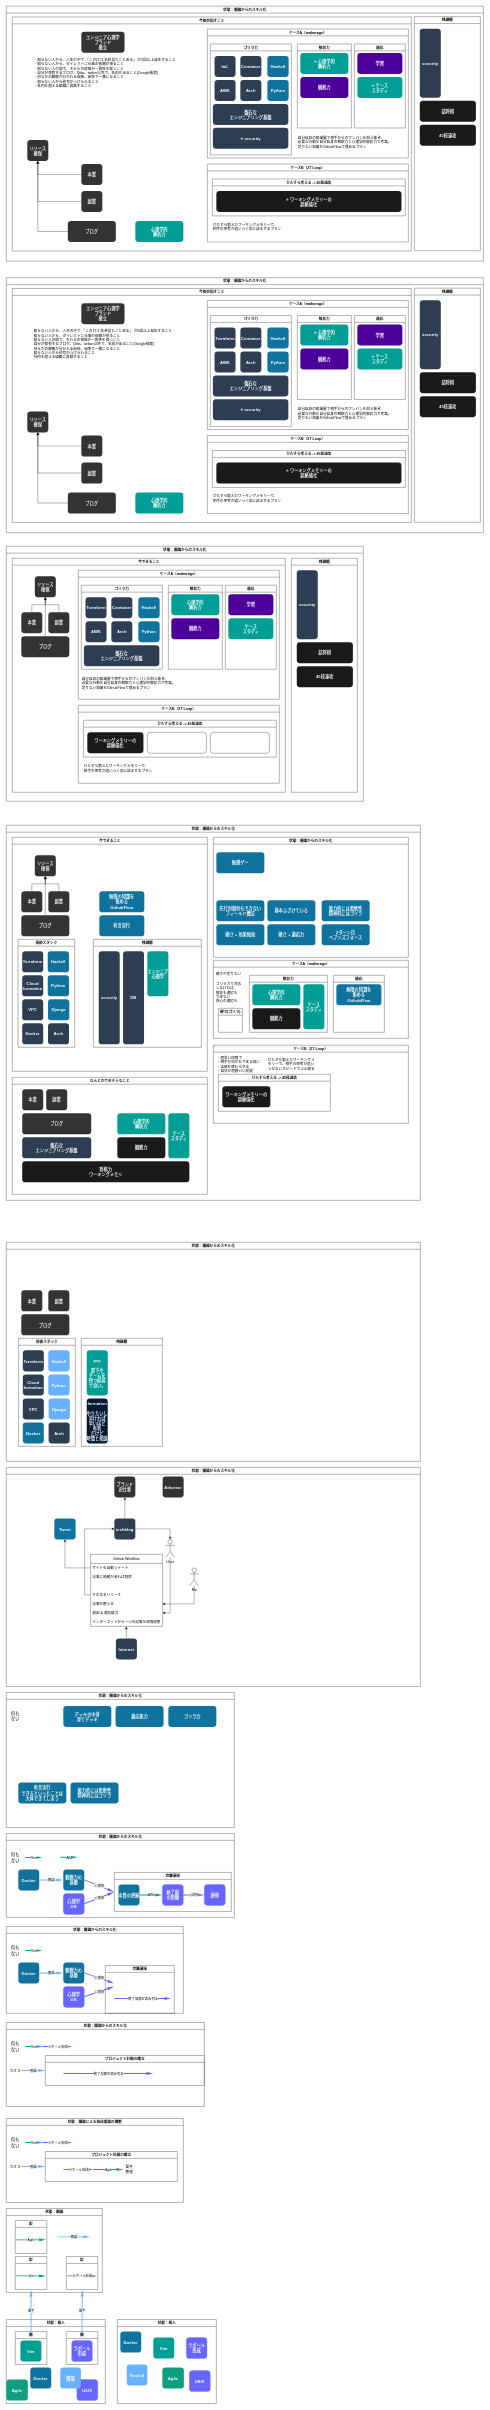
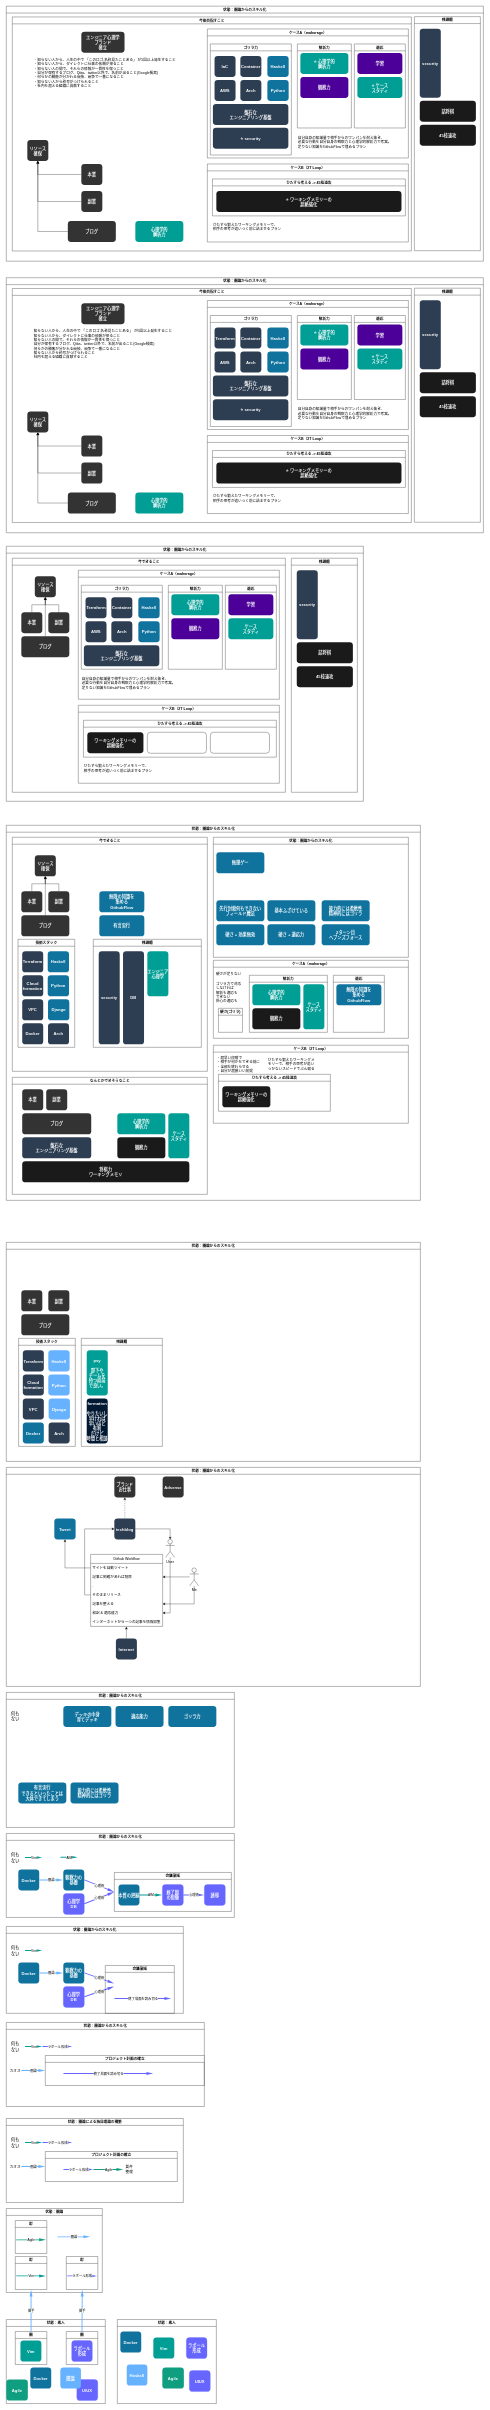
(125, 1509) -> (125, 1509)
none -> (165, 1577)
